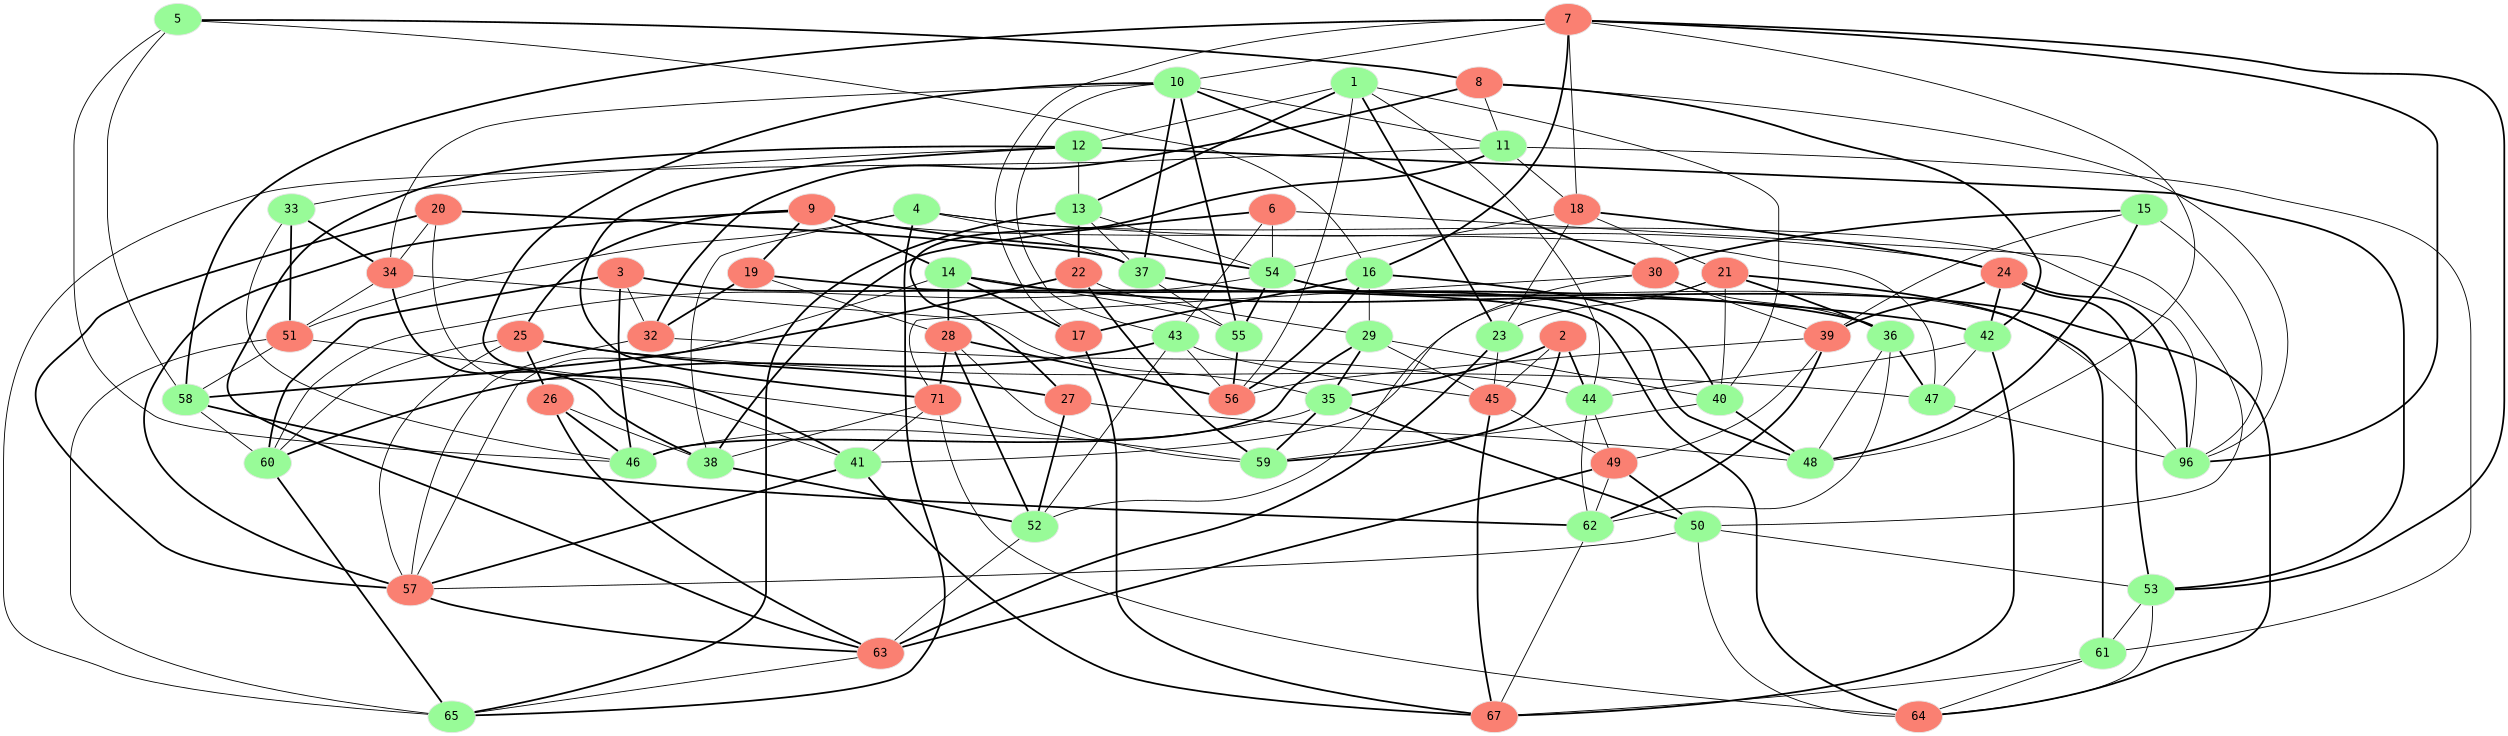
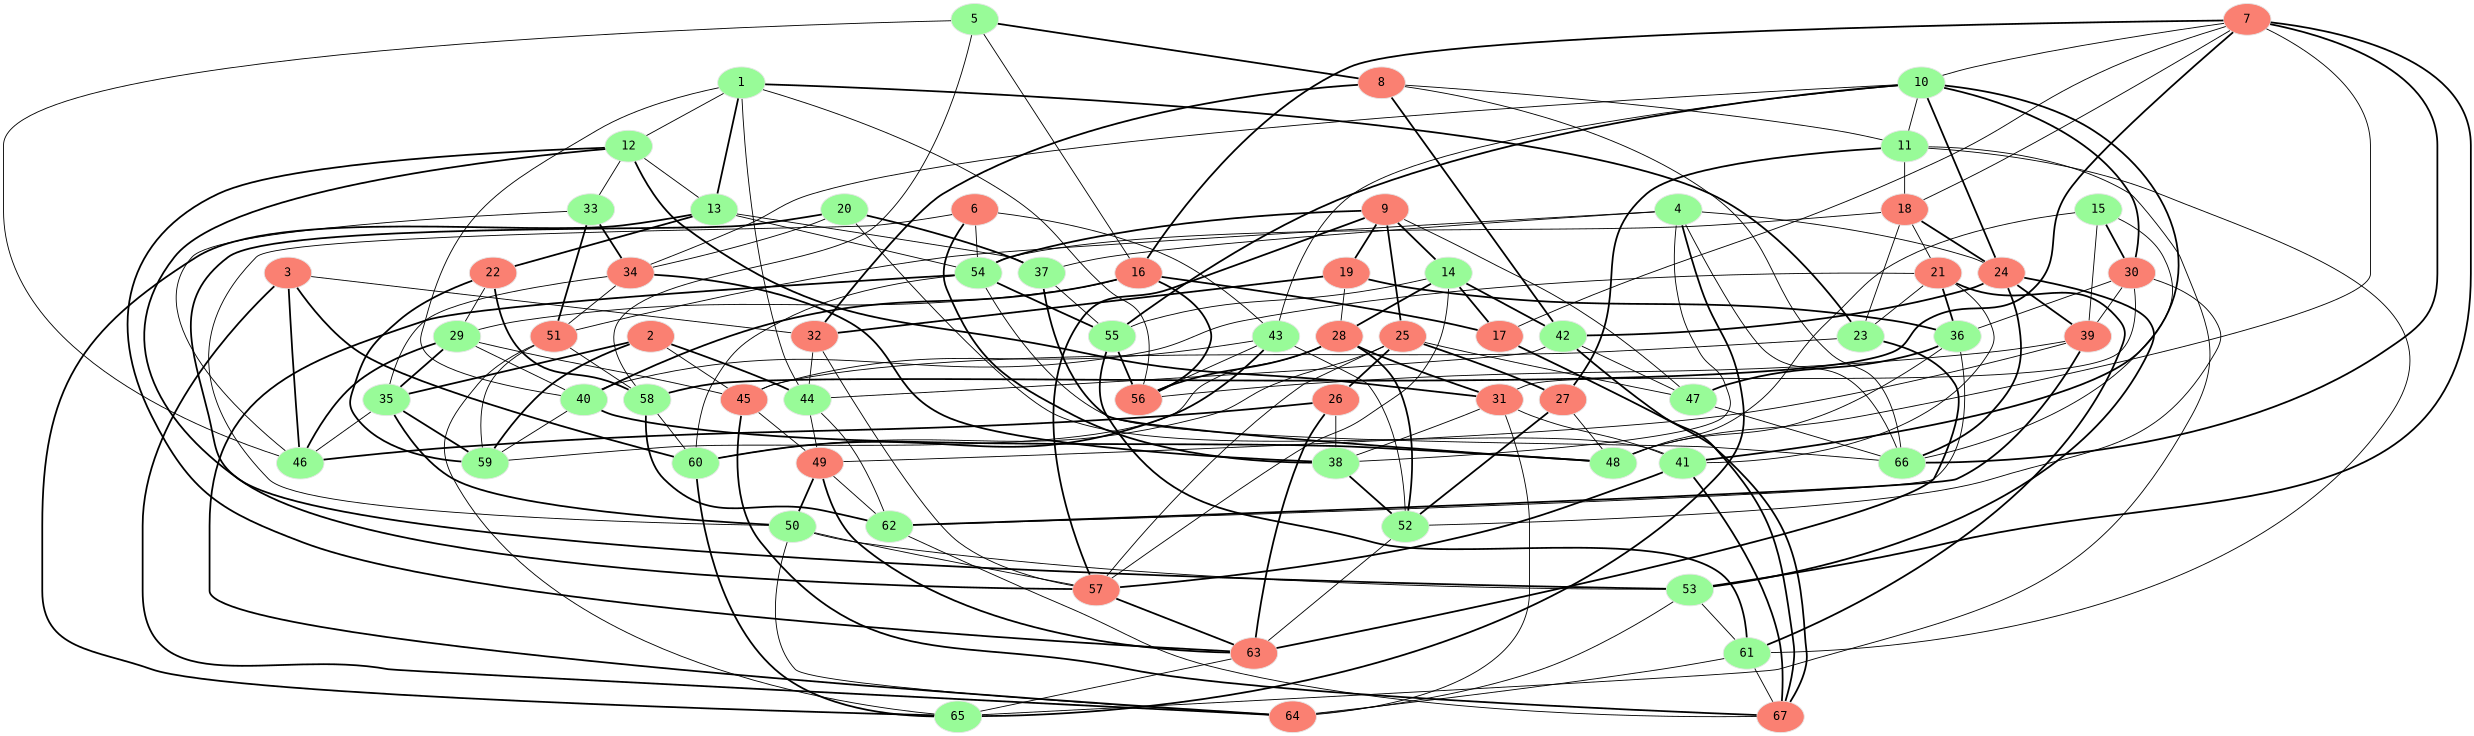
(1160, 178) -> (1960, 174)
(439, 210) -> (844, 210)
(1369, 273) -> (1139, 273)
(2015, 381) -> (1849, 301)
(938, 400) -> (1500, 400)
(2186, 463) -> (1902, 463)
none -> (1359, 539)
